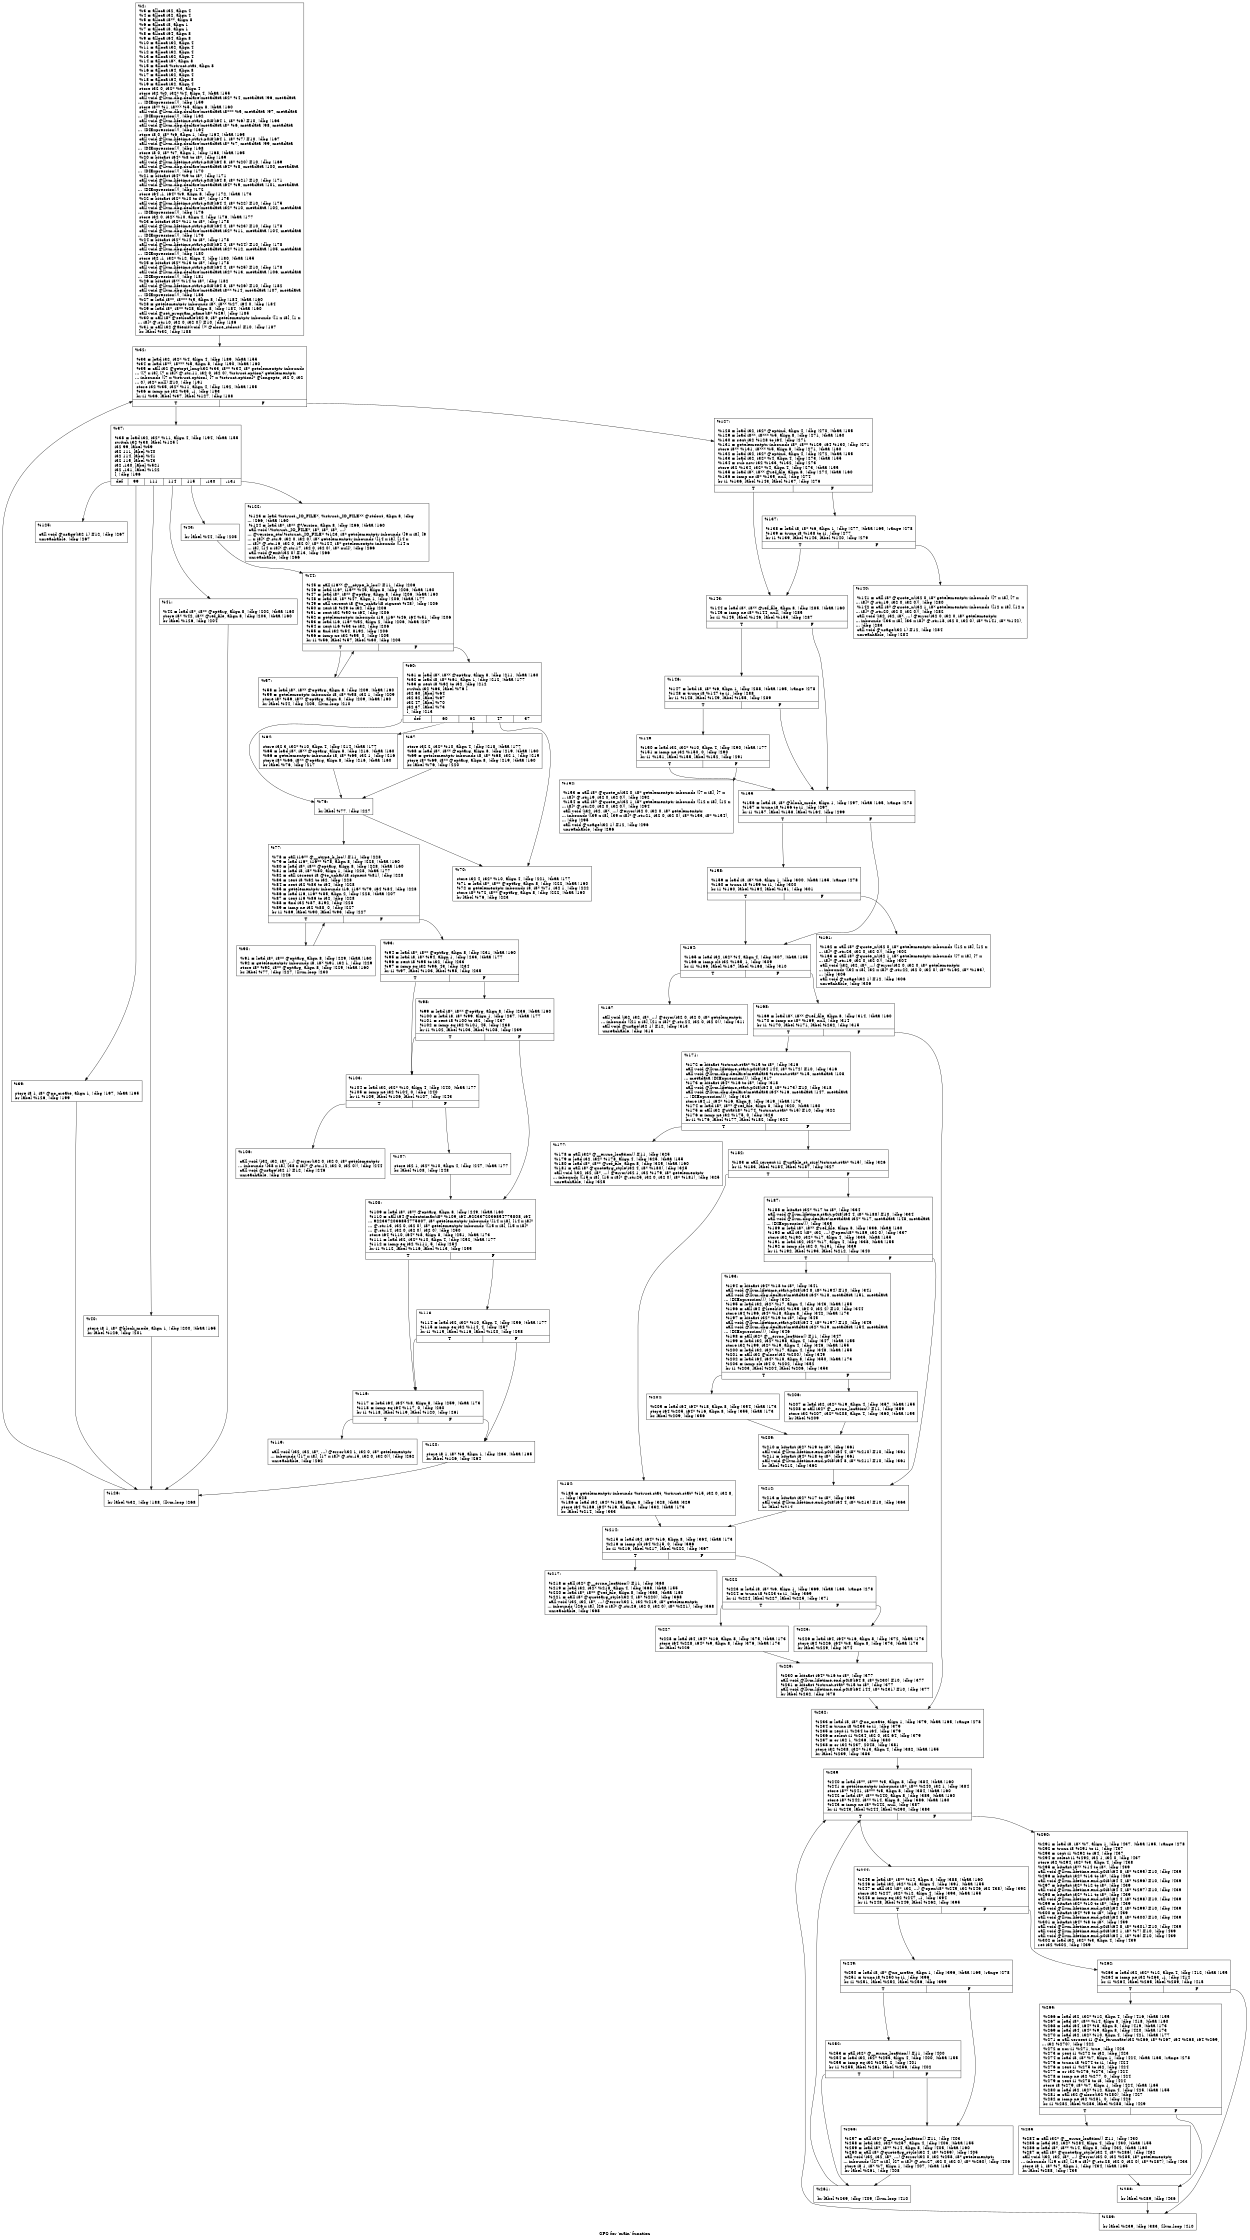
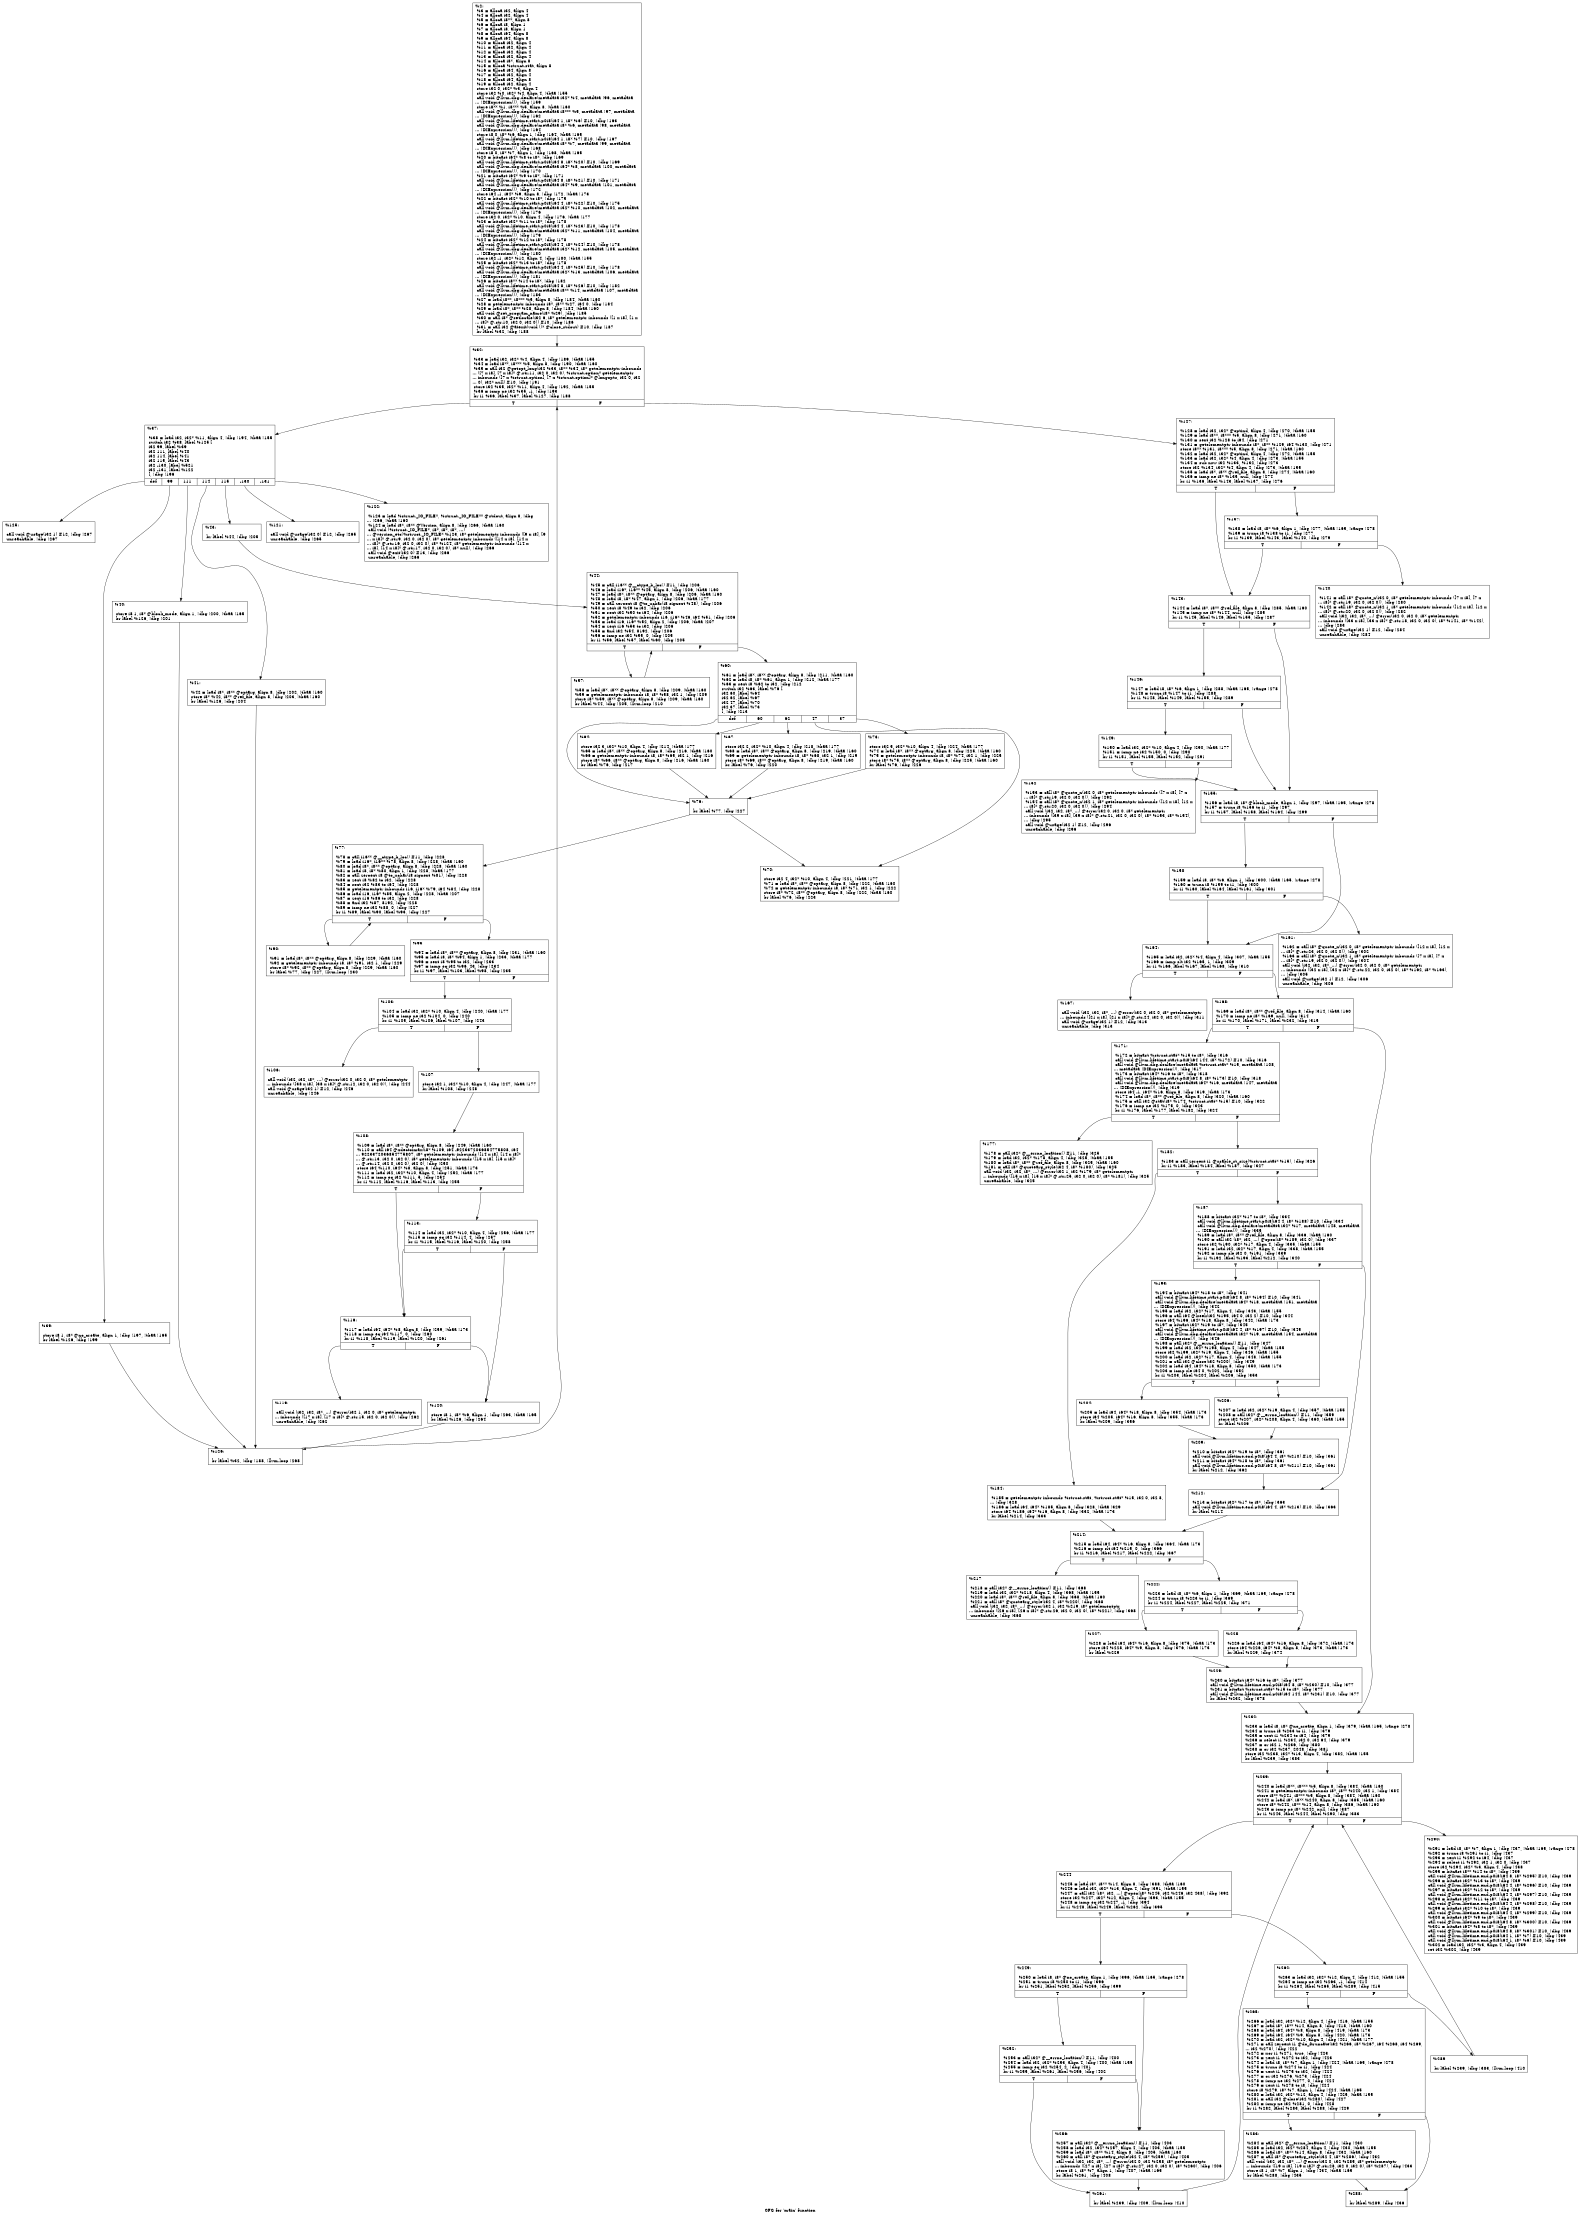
none -> (313, 532)
none -> (935, 751)
(485, 1020) -> none
(1148, 2206) -> none
